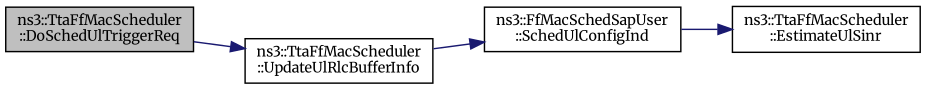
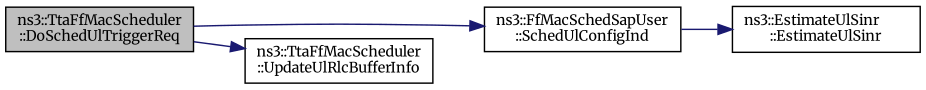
(826, 29) -> (826, 29)
(452, 46) -> (332, 24)
